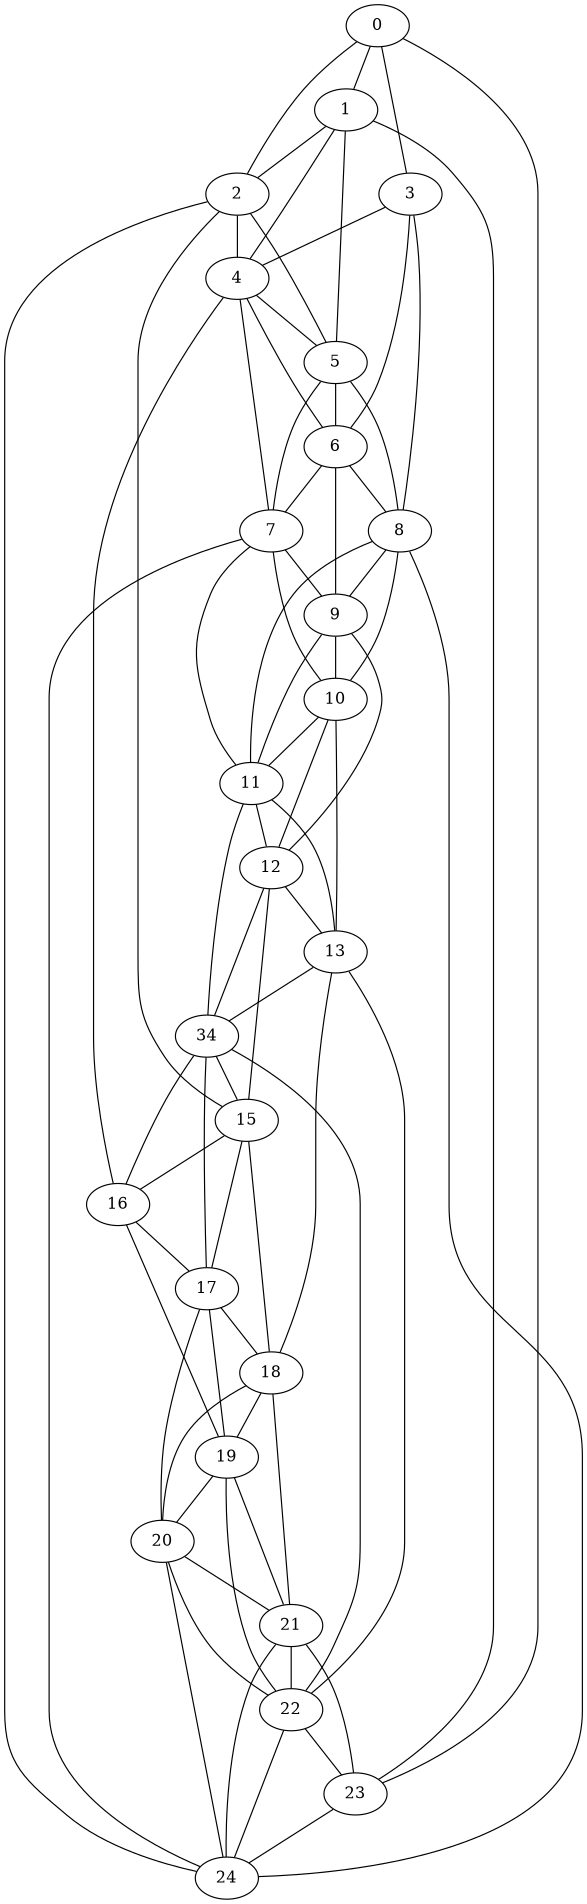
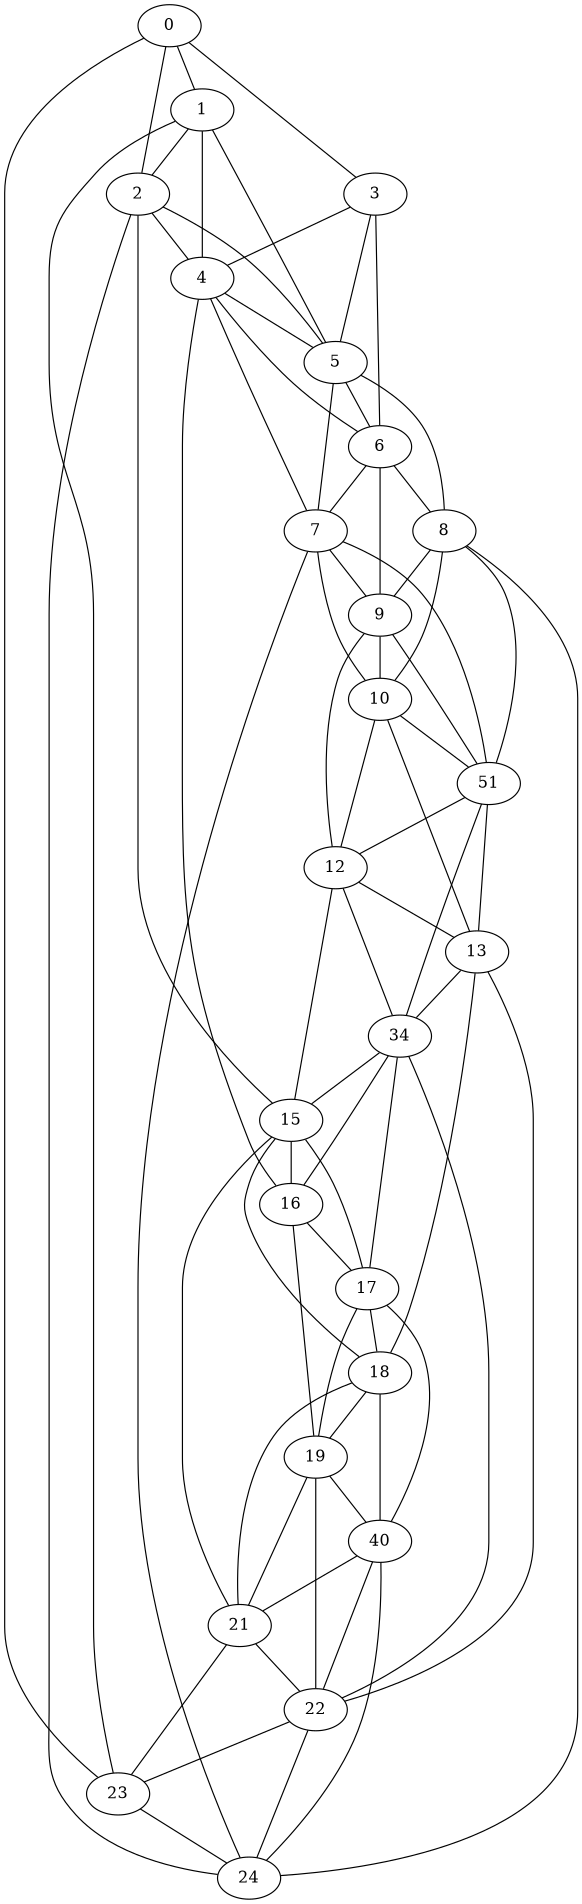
(418, 363) -> (356, 278)
(251, 784) -> (489, 784)
(163, 1541) -> (380, 1541)
(234, 1746) -> (182, 1361)
